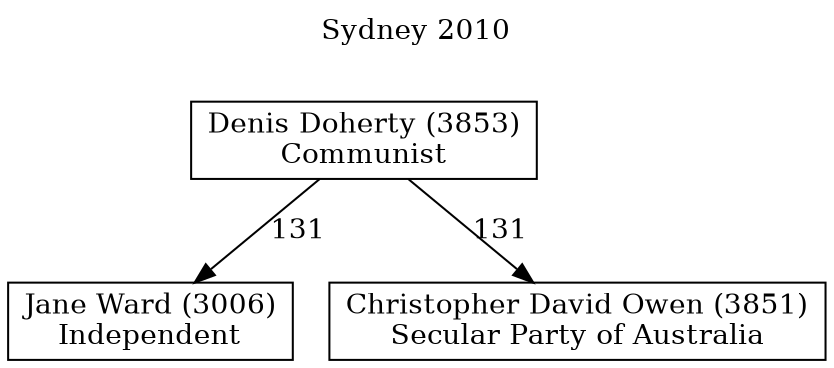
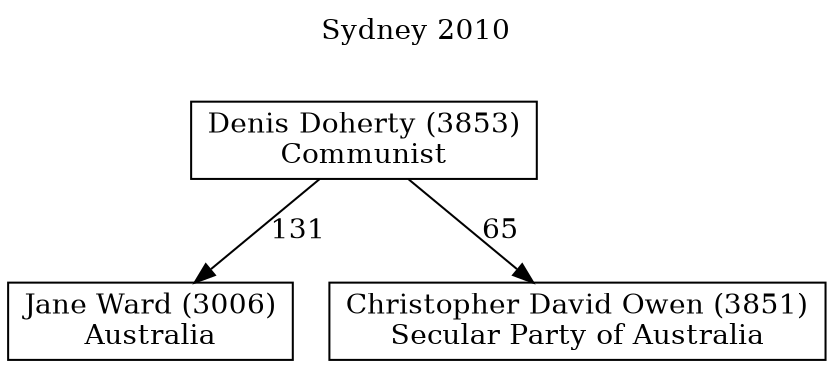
(501, 231) -> (501, 231)
(150, 321) -> (150, 321)
